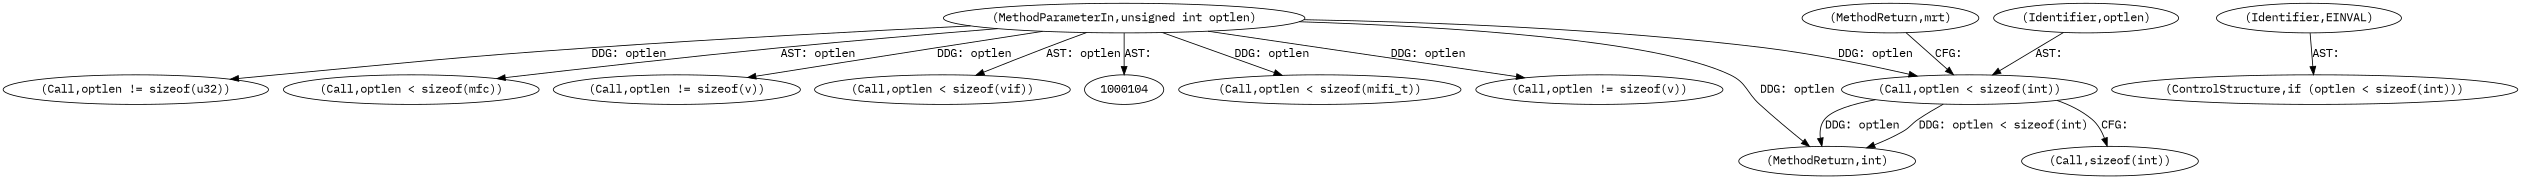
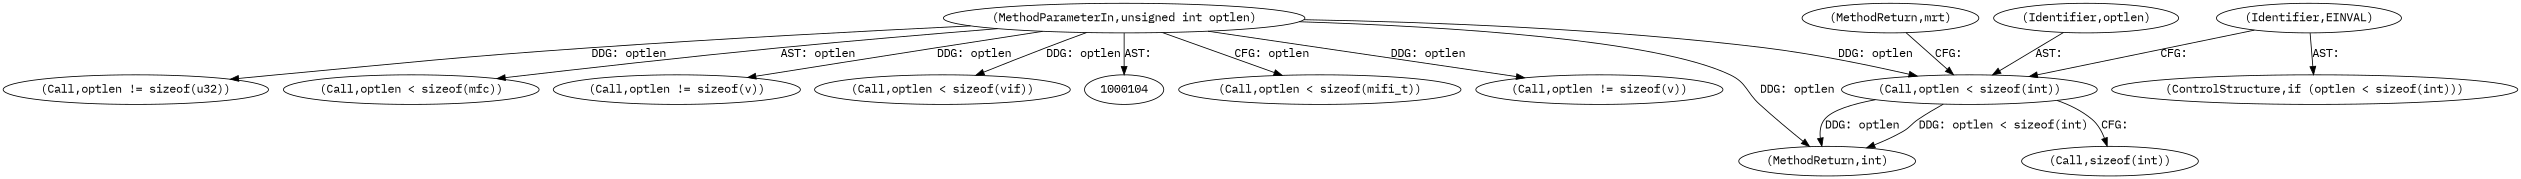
none -> (2146, 52)
(1083, 54) -> (1083, 54)
(1272, 54) -> (1272, 54)
